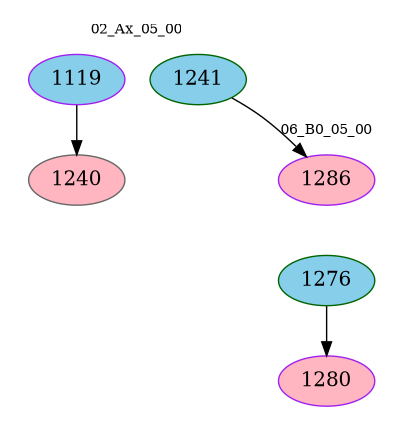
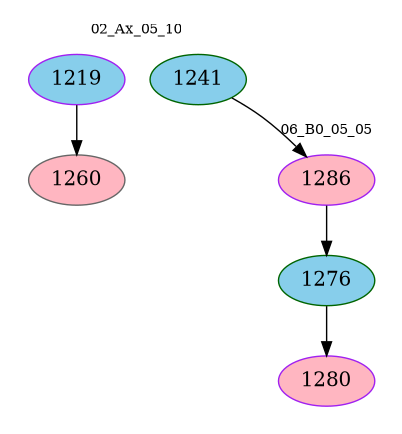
(137, 30) -> (137, 30)
(77, 80) -> (77, 80)
(327, 131) -> (327, 131)
(77, 180) -> (77, 180)
none -> (327, 223)
